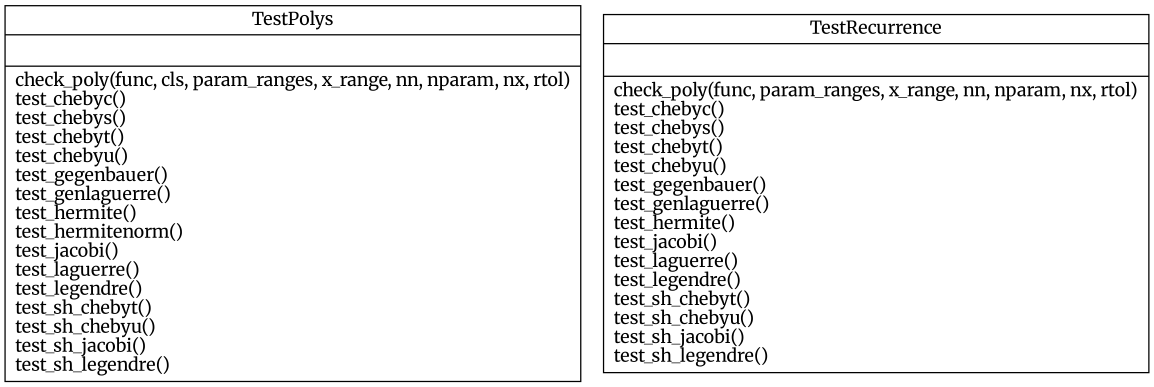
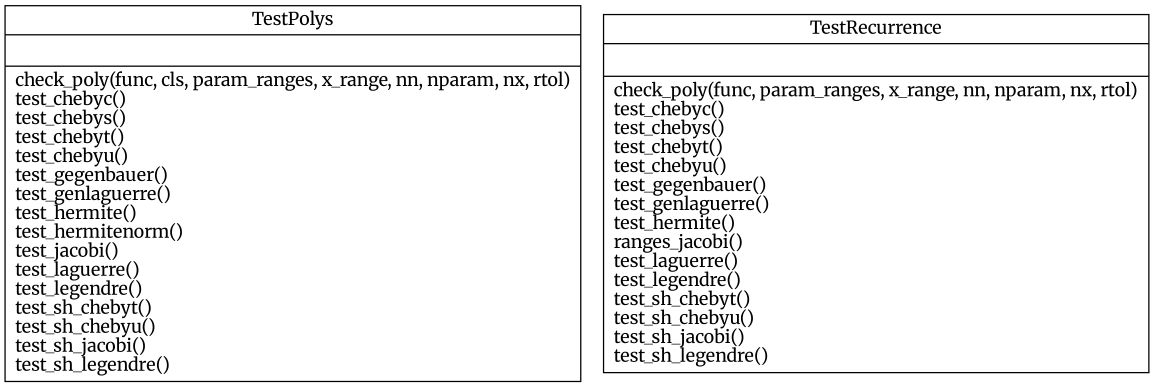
(666, 243) -> (679, 243)
